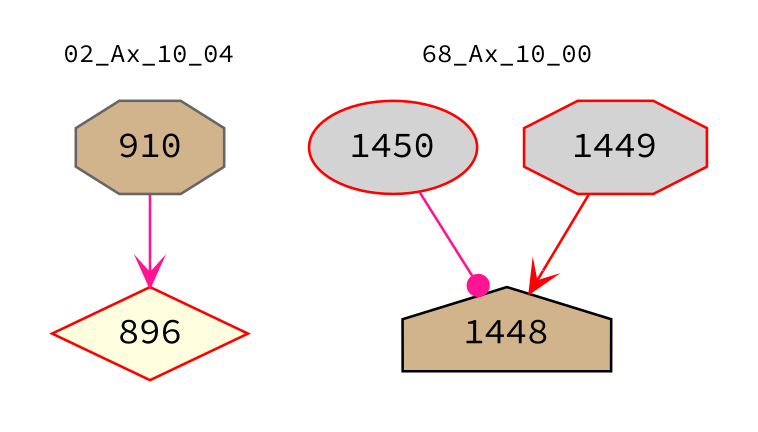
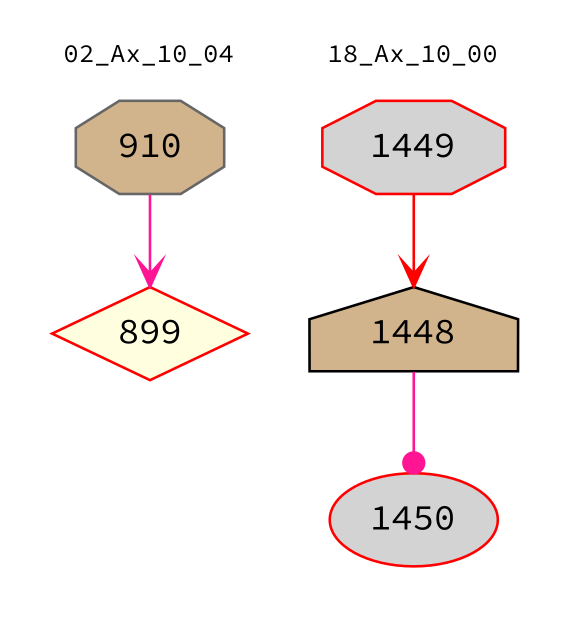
(508, 56) -> (414, 56)
(446, 234) -> (414, 412)
(150, 334) -> (150, 334)
